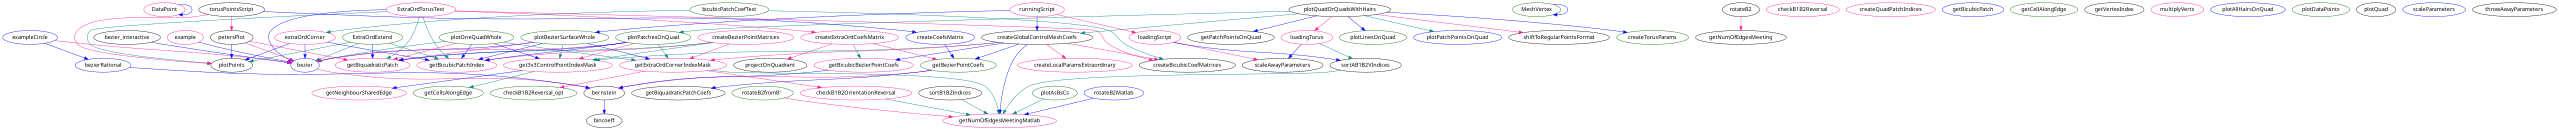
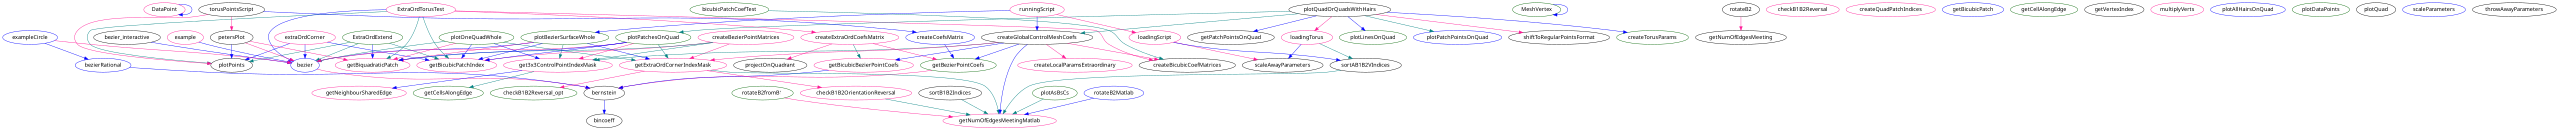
(510, 16) -> none
(678, 93) -> none
